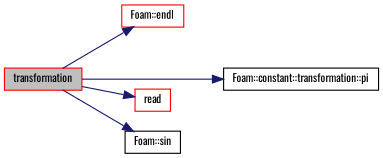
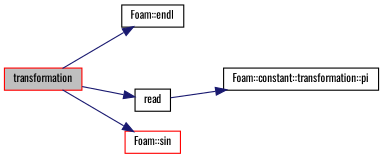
(153, 16) -> (153, 16)
(147, 79) -> (193, 95)
(153, 100) -> (153, 100)
(153, 142) -> (153, 142)
